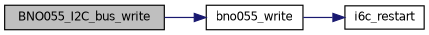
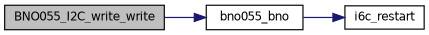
(84, 17) -> (84, 17)
(255, 17) -> (255, 17)
